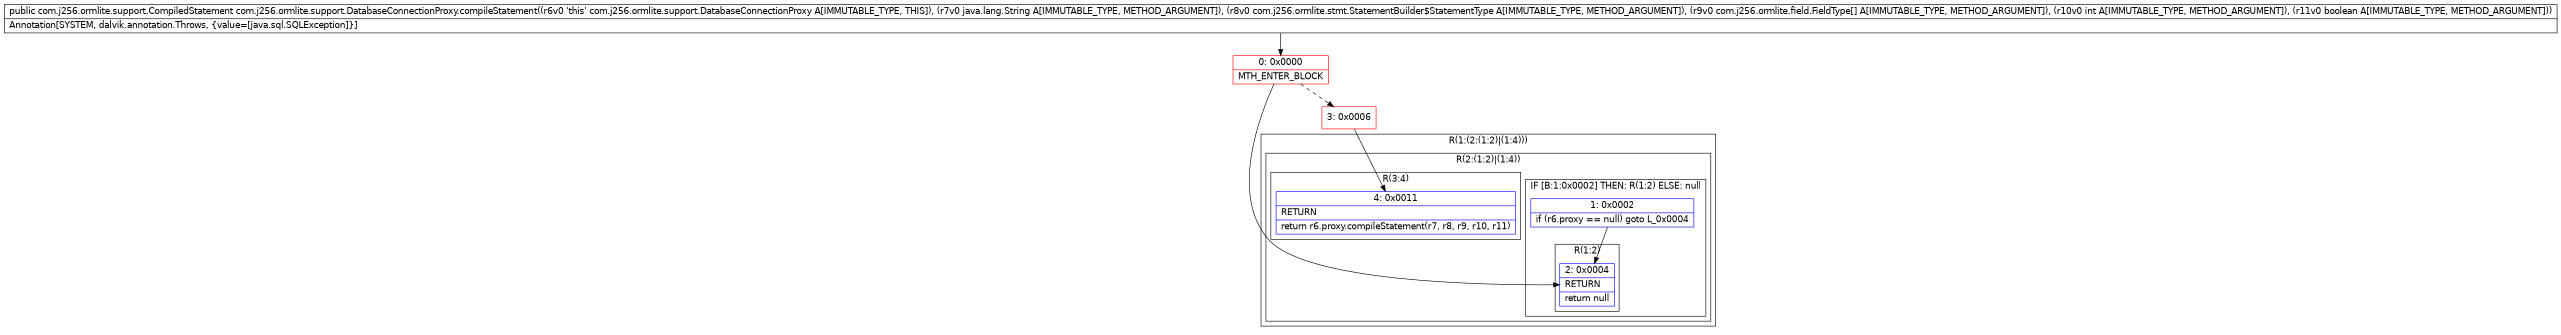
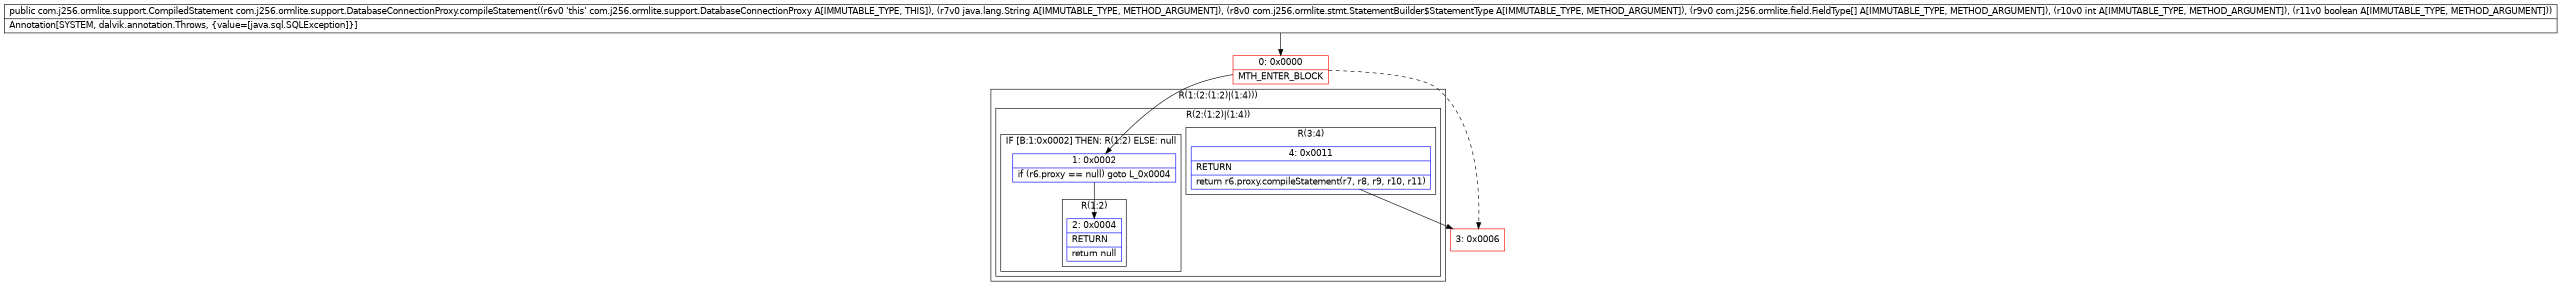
(1368, 157) -> (1403, 208)
(1327, 266) -> (1165, 100)
